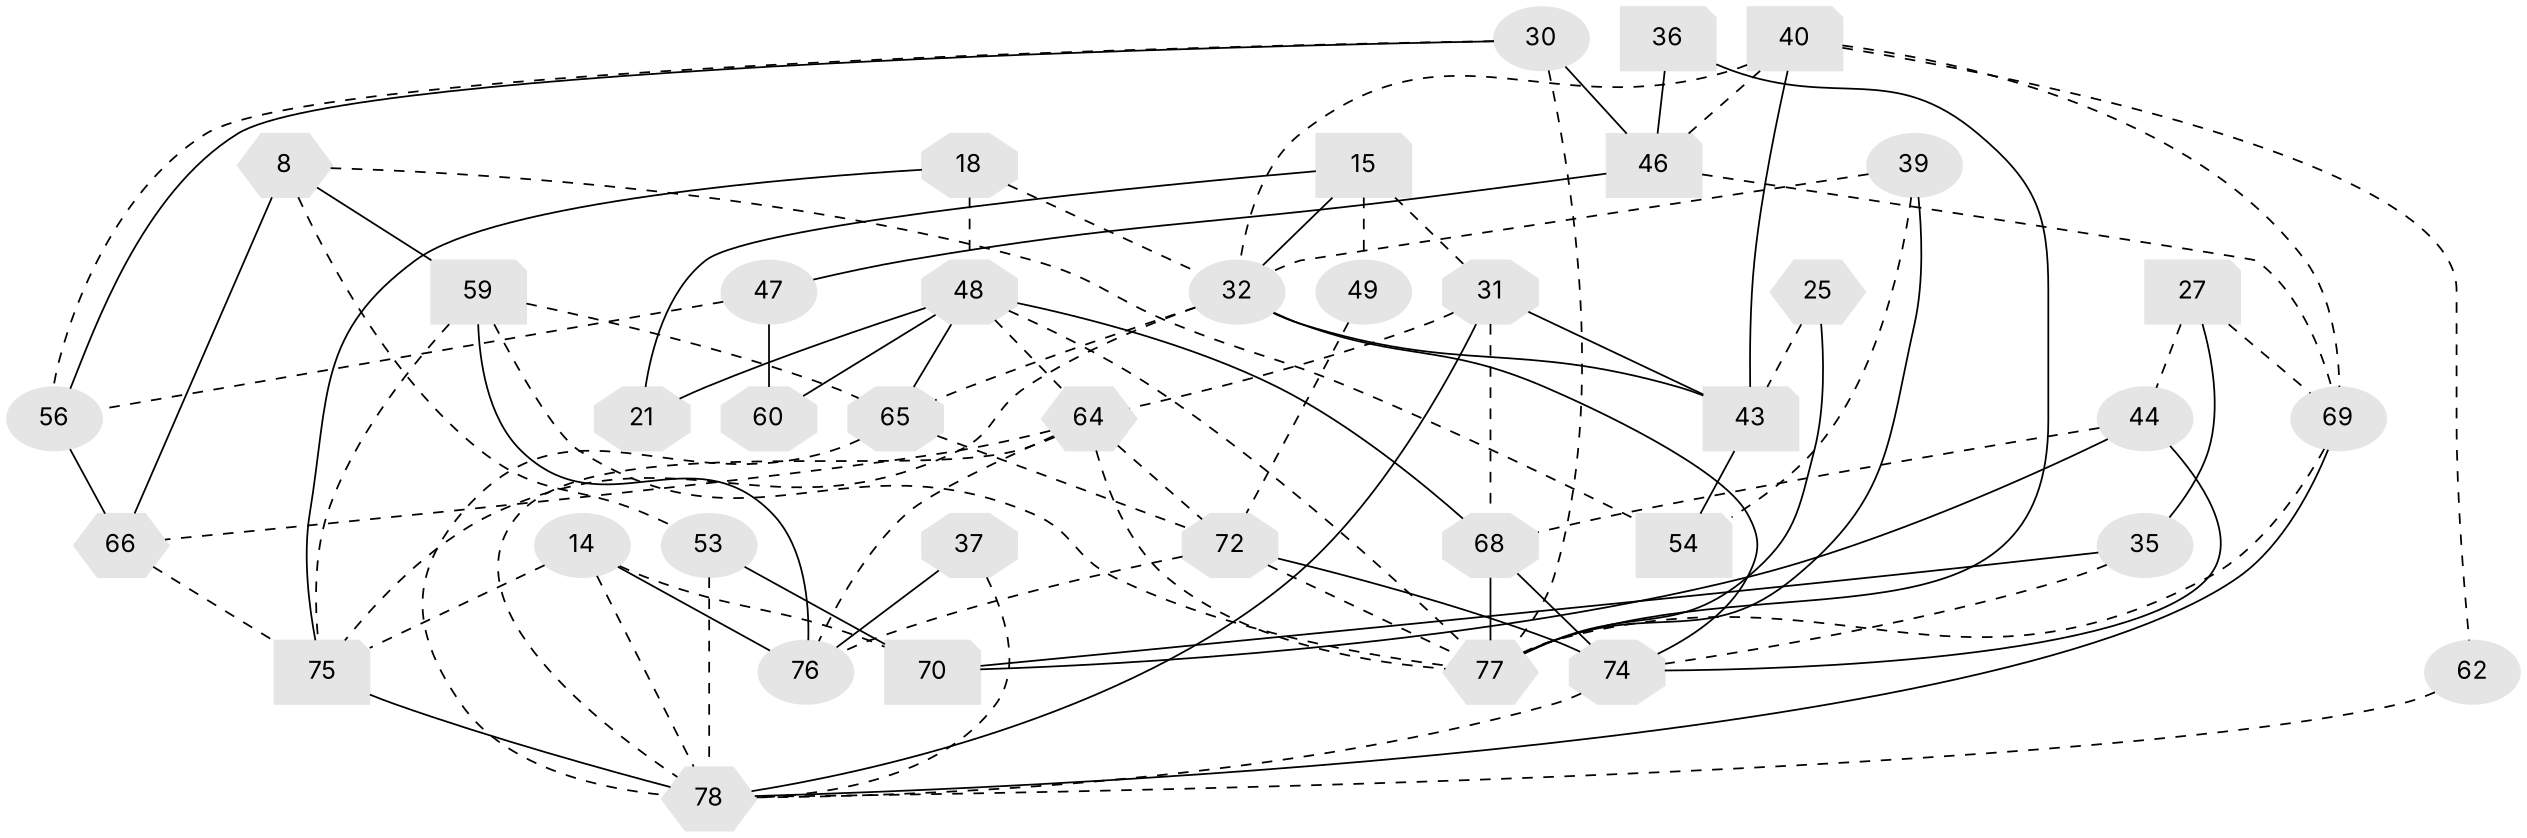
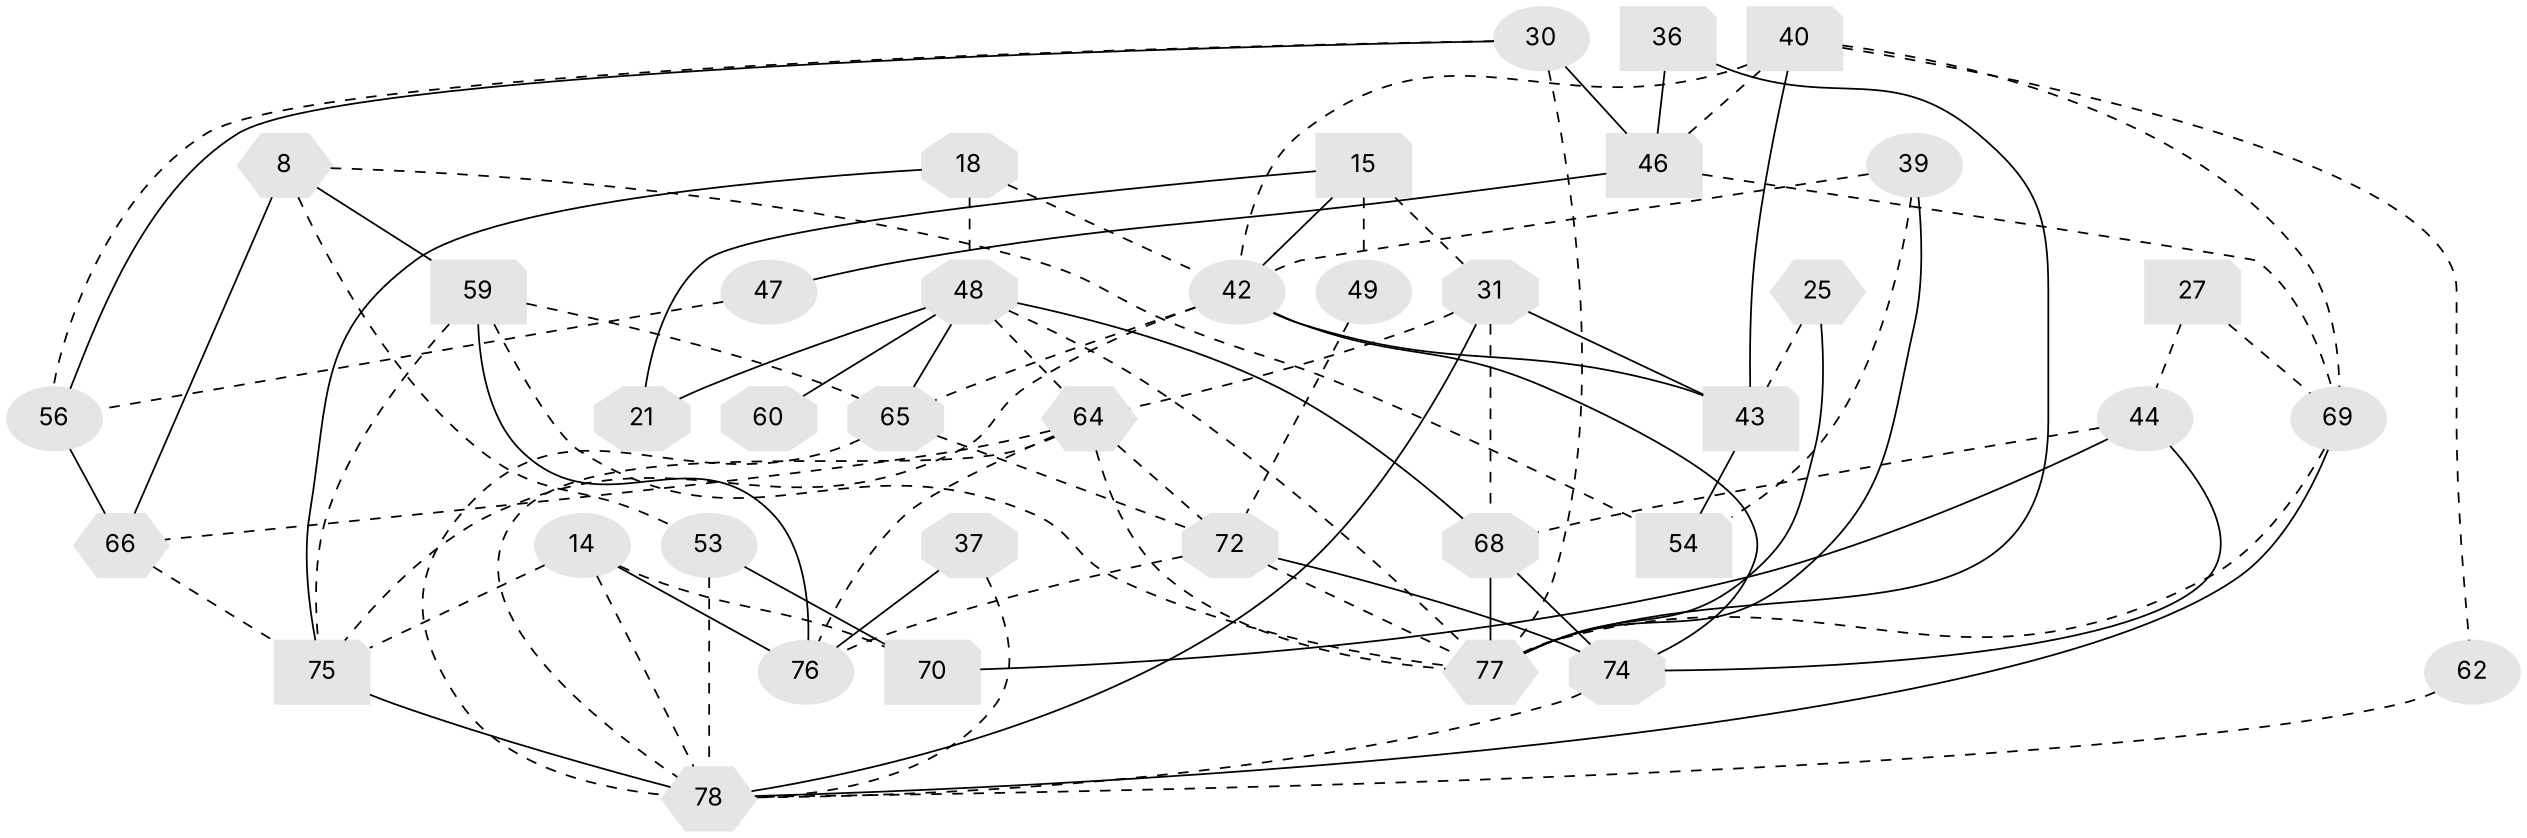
(1237, 292) -> (1237, 292)
(769, 351) -> none
(2145, 546) -> none
